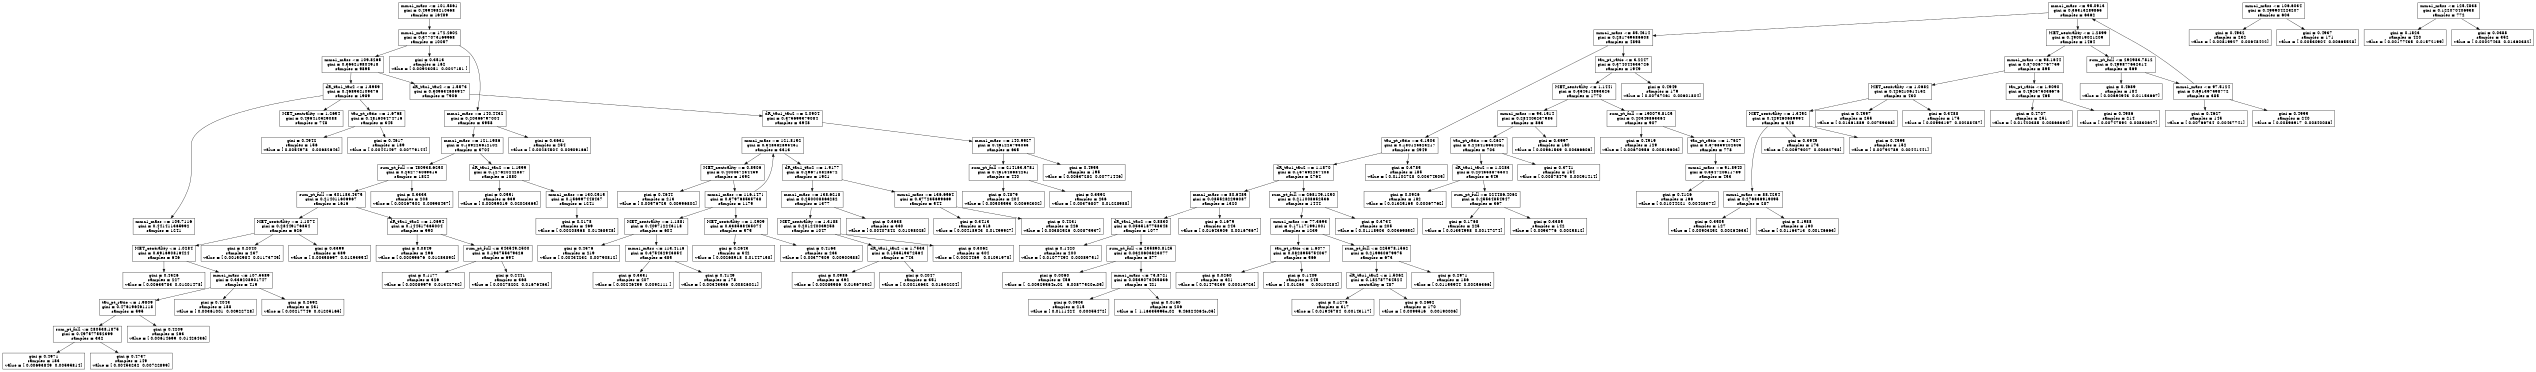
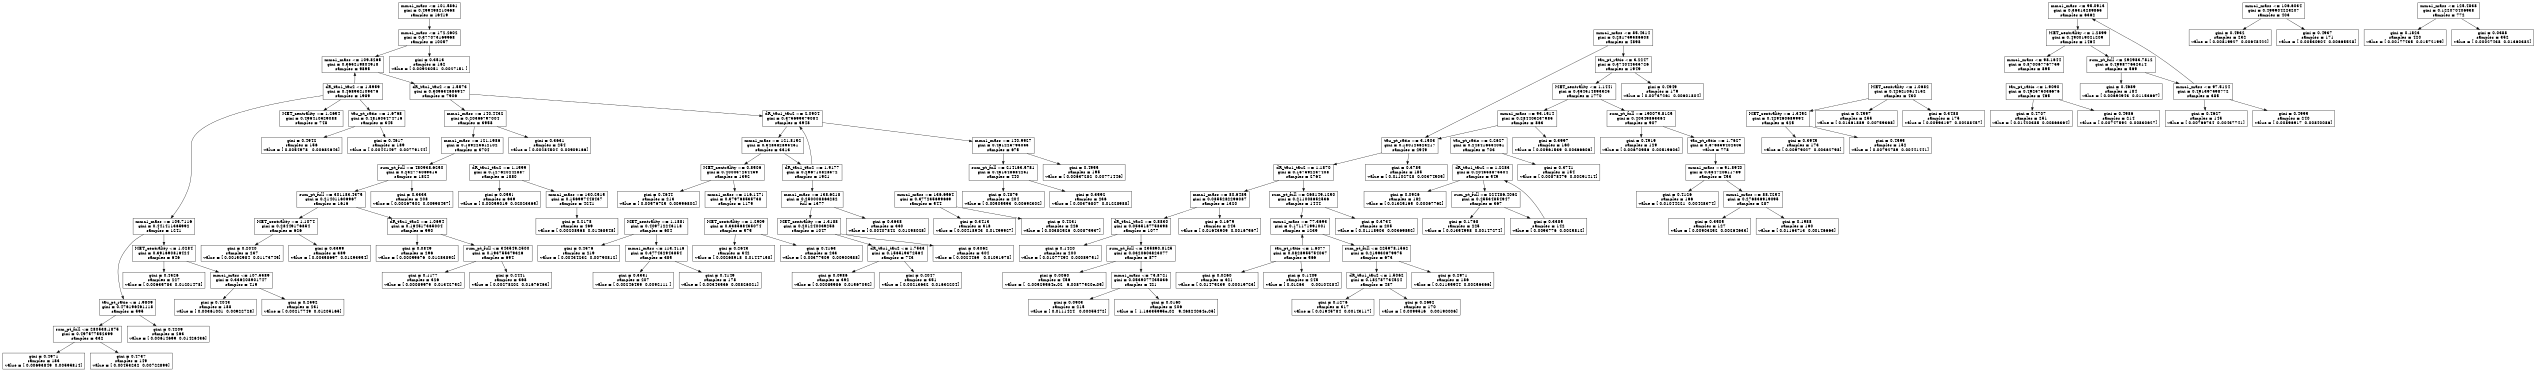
(429, 11) -> (429, 11)
(2274, 11) -> (2274, 11)
(1852, 24) -> none
(479, 73) -> (456, 104)
(351, 77) -> (355, 80)
(2034, 77) -> none
(1970, 78) -> none
(2203, 92) -> (2203, 92)
(1504, 131) -> (1469, 132)
(1003, 145) -> (1003, 145)
(1716, 145) -> (1716, 145)
(1753, 156) -> (1733, 185)
(1481, 157) -> (1529, 197)
(485, 158) -> none
(769, 177) -> (784, 131)
(867, 185) -> (809, 146)
(577, 199) -> (577, 199)
(812, 199) -> (812, 199)
(736, 211) -> none
(698, 212) -> none
(417, 226) -> (417, 226)
(1141, 226) -> (1141, 226)
(1298, 238) -> (1302, 241)
(226, 239) -> (164, 238)
(656, 253) -> (656, 253)
(1141, 280) -> (1141, 280)
(1377, 280) -> (1377, 280)
(185, 294) -> (120, 261)
